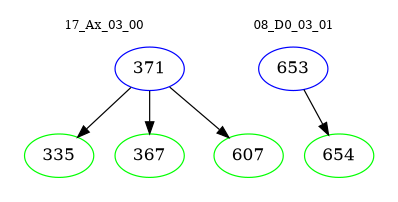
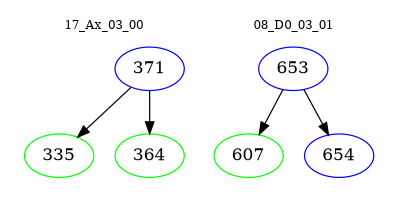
(186, 101) -> (274, 107)
(150, 156) -> (150, 156)
(339, 156) -> (339, 156)
